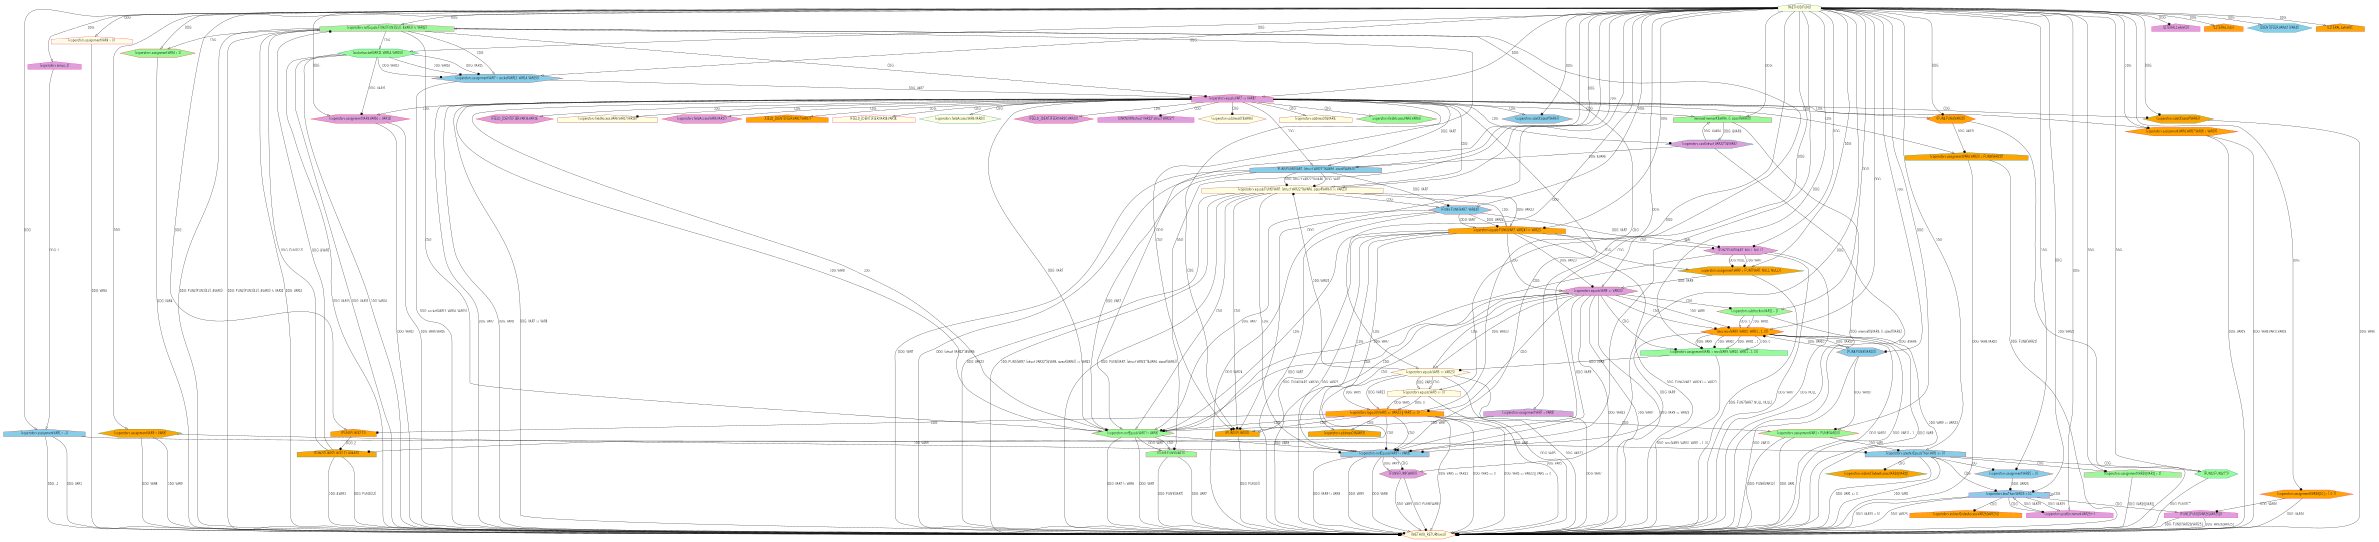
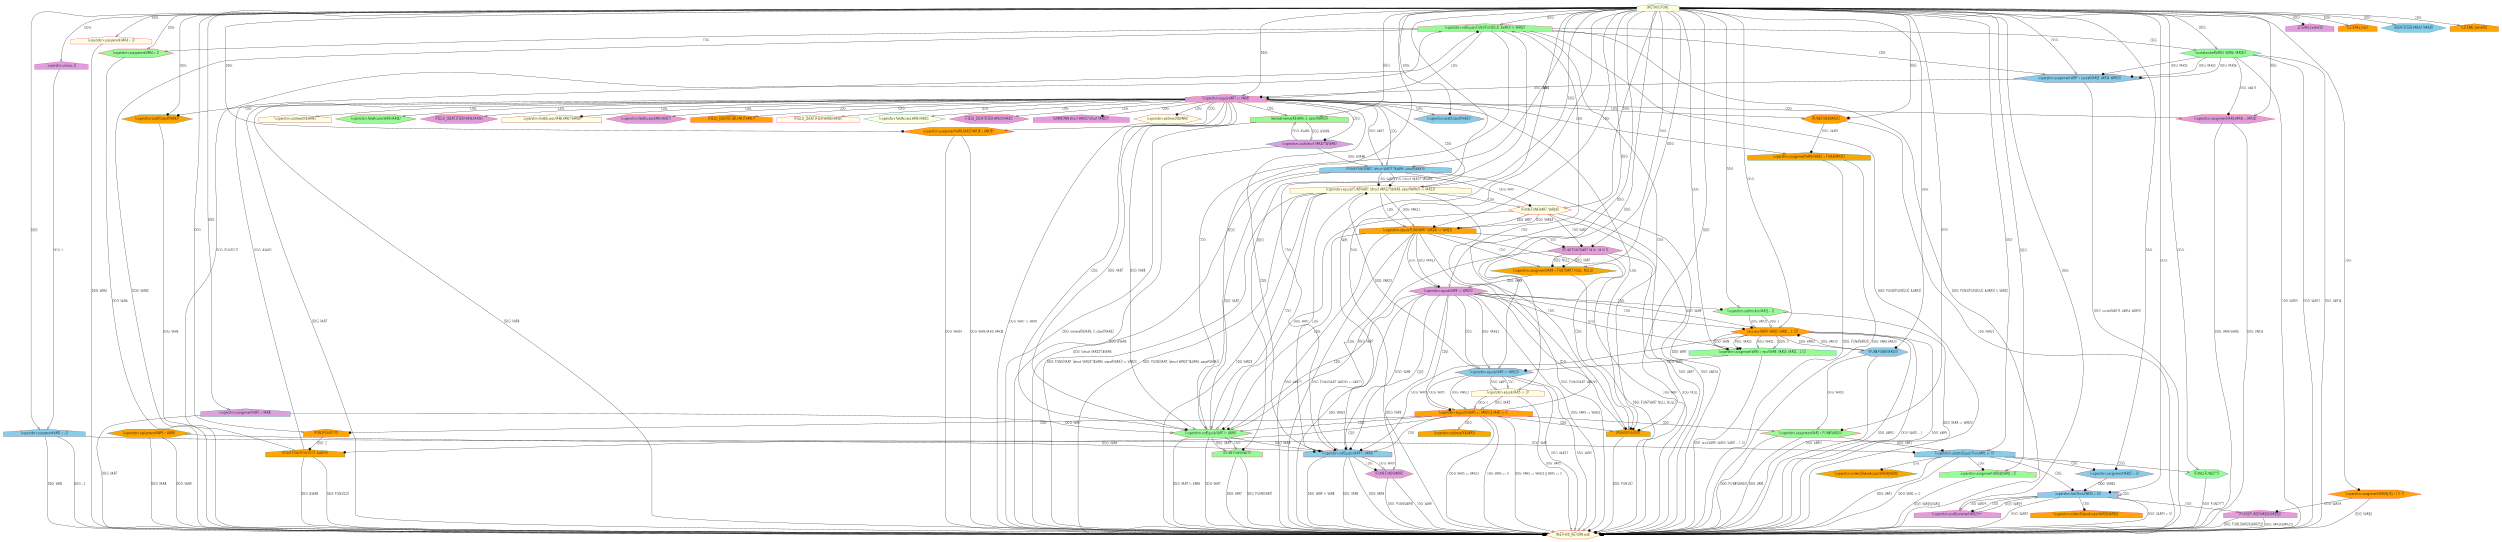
(751, 9) -> none
(1460, 210) -> (1540, 210)
(1375, 315) -> (1621, 270)
(1430, 372) -> (1494, 372)
